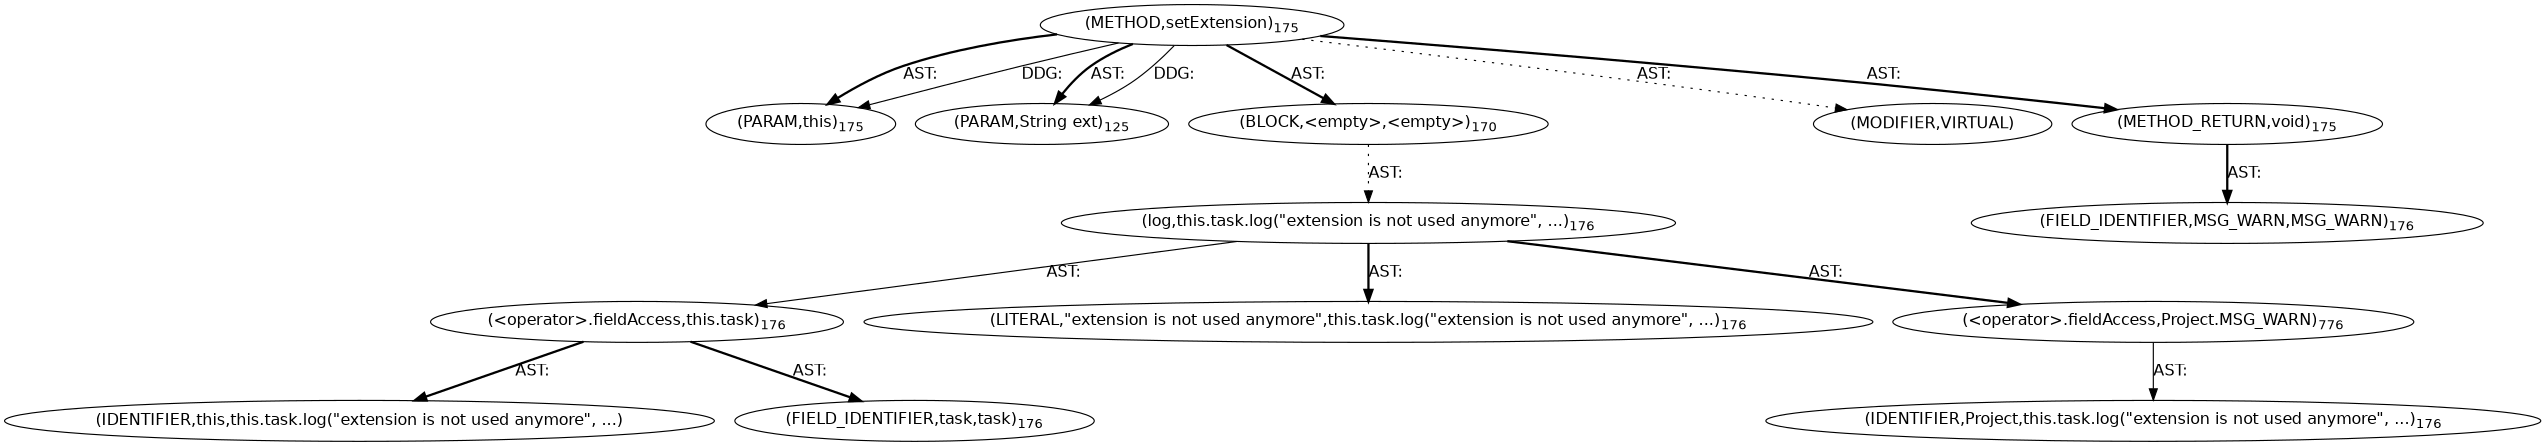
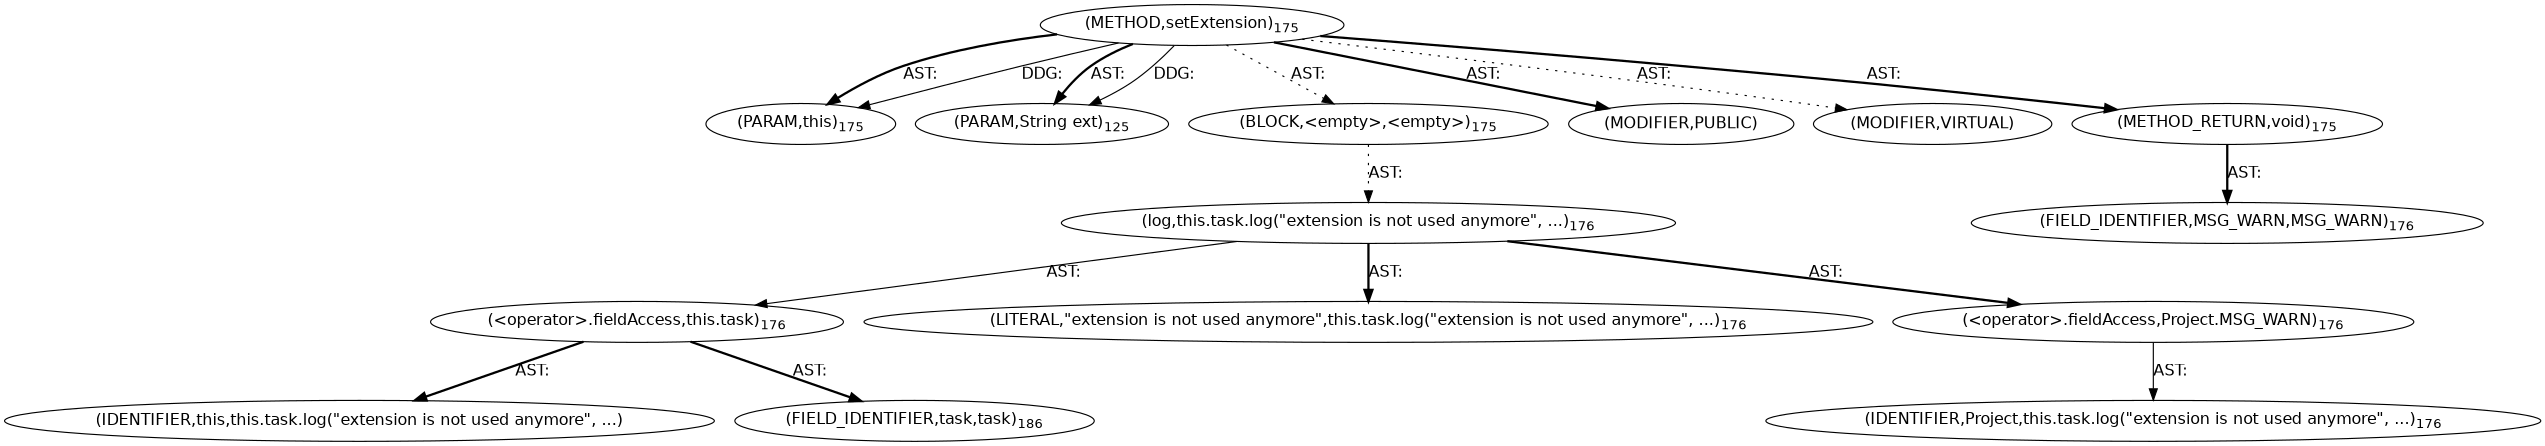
(1275, 72) -> (1275, 72)
(1484, 122) -> (1484, 122)
none -> (1681, 124)
(2331, 320) -> (2331, 320)
(1031, 419) -> (1031, 419)
